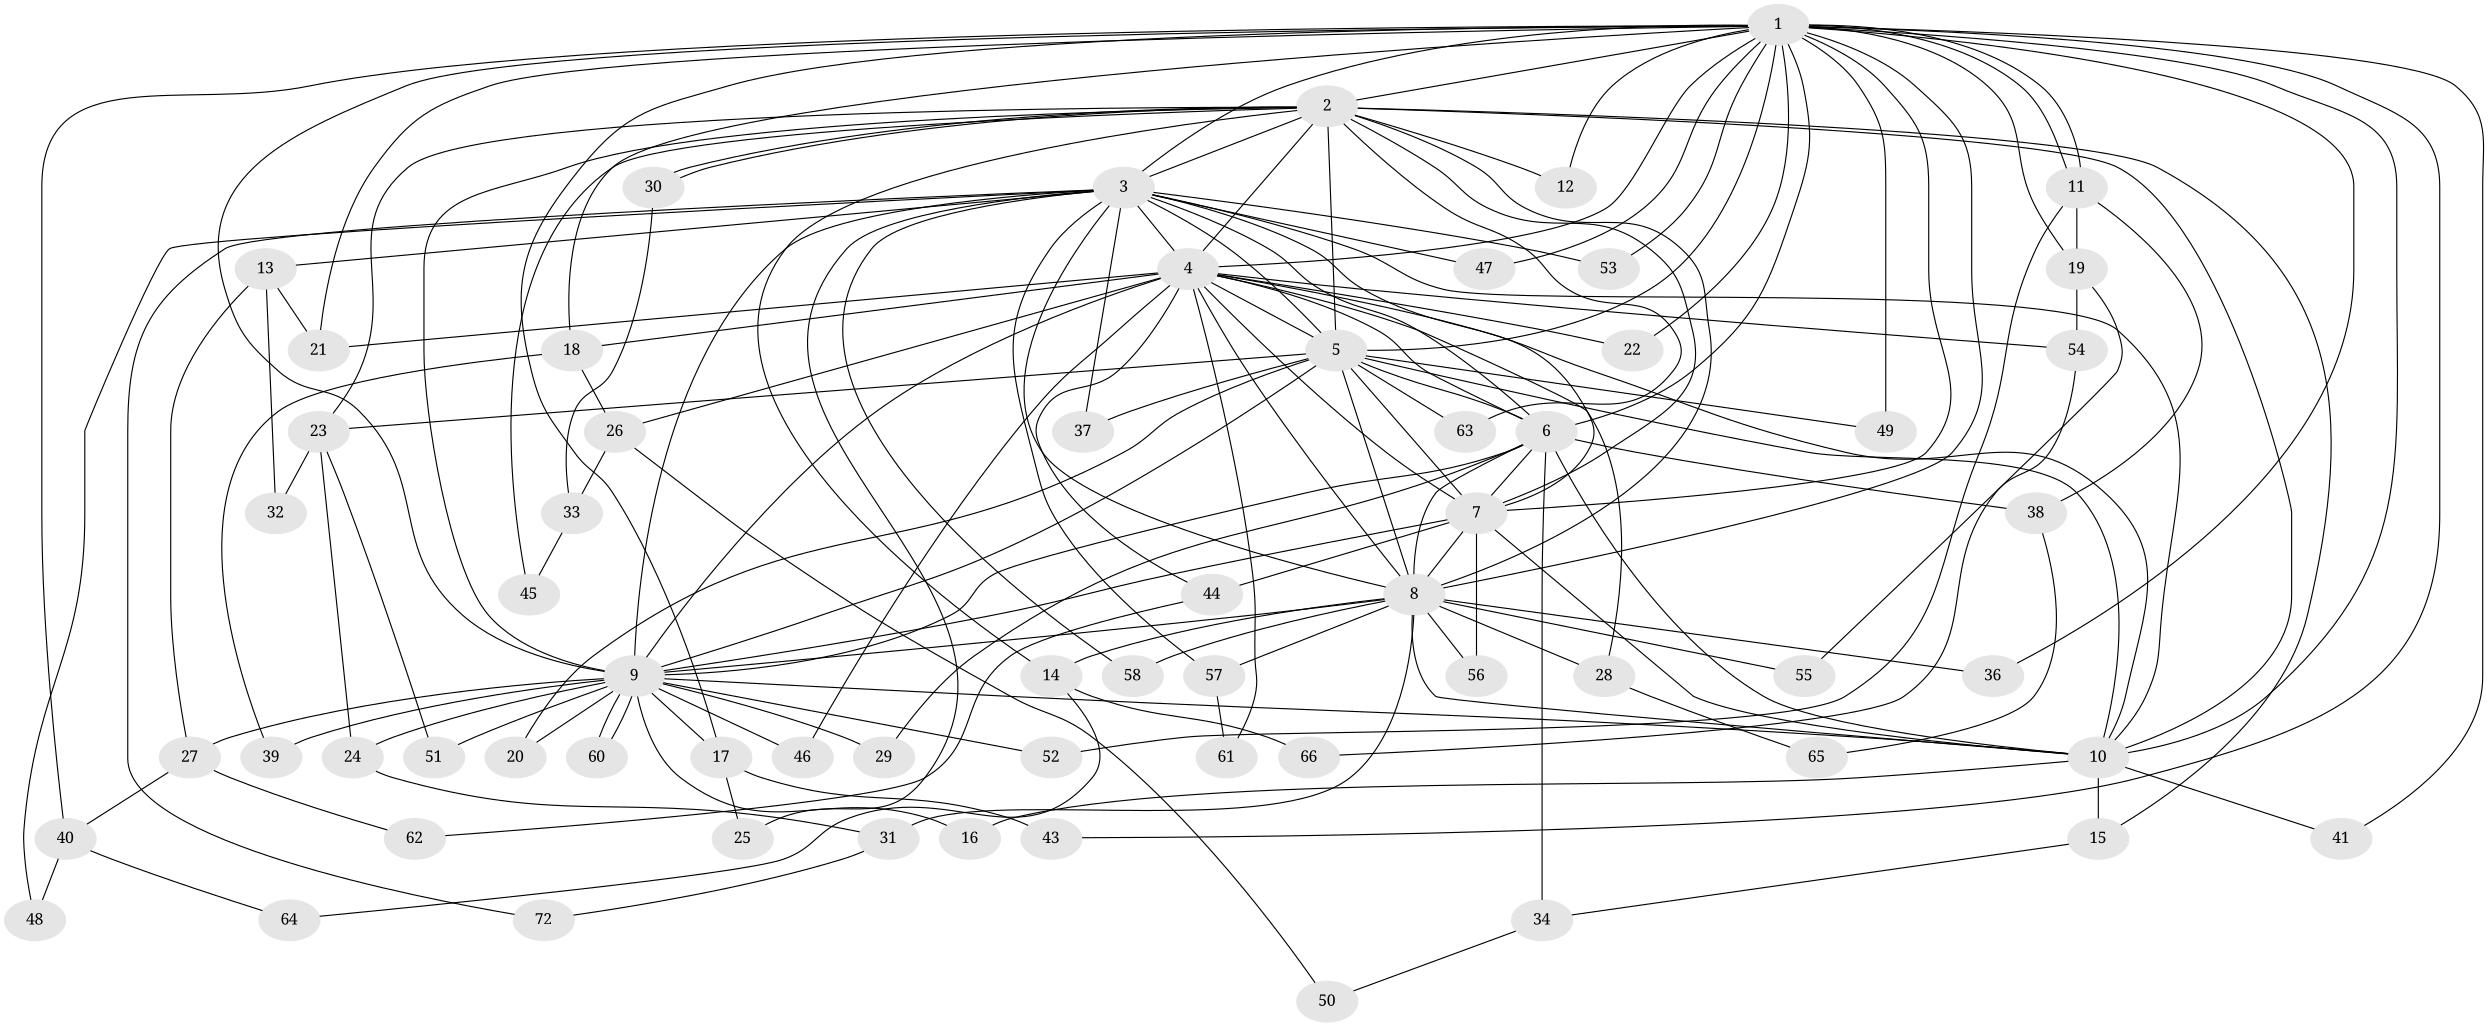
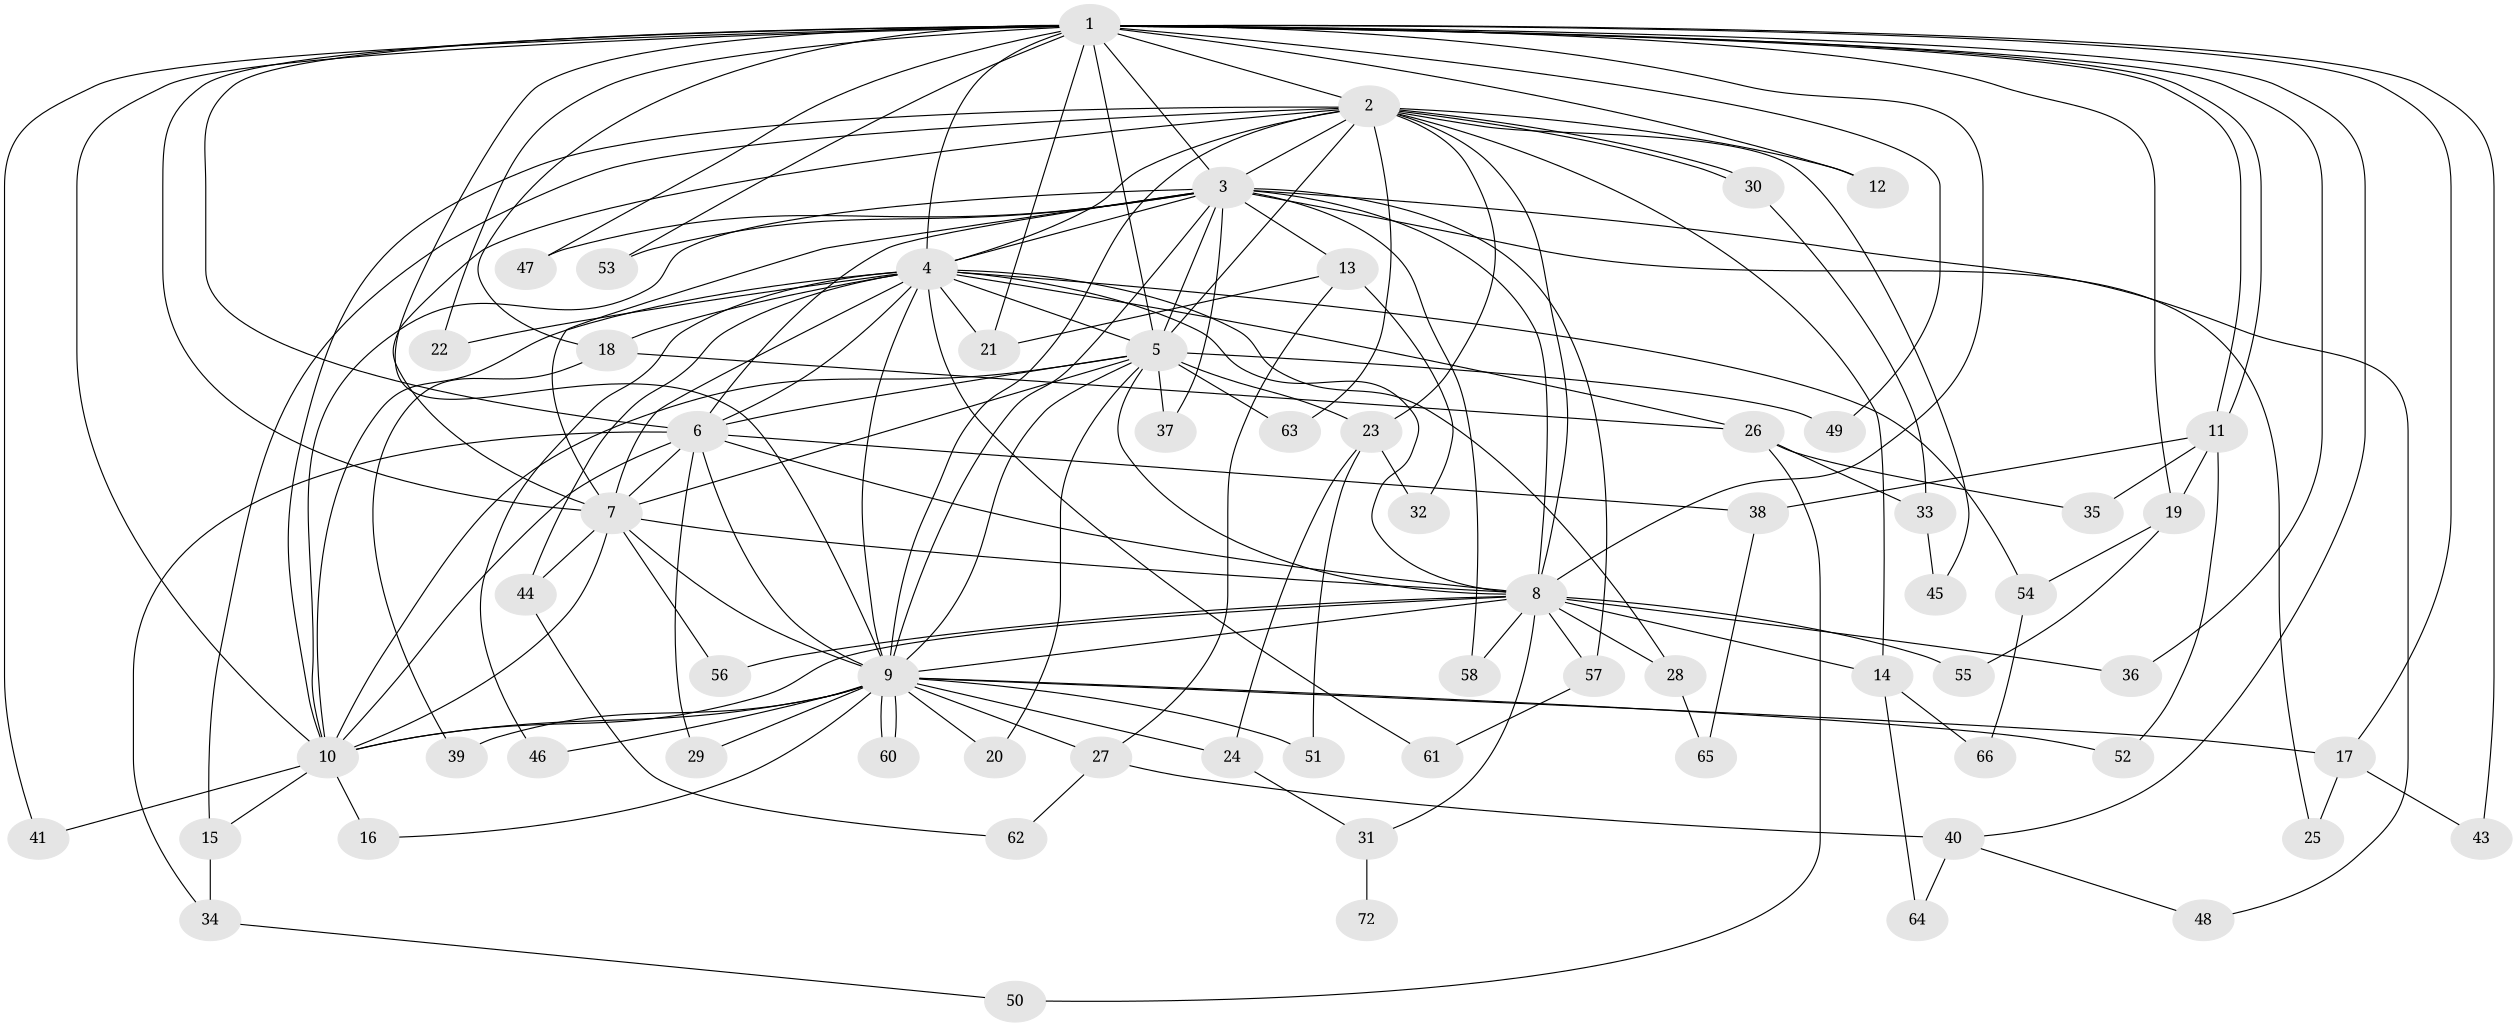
(182, 281) -> none
none -> (2093, 513)
